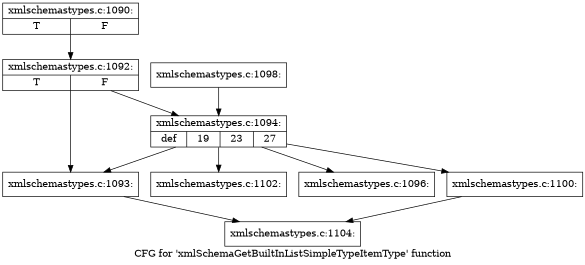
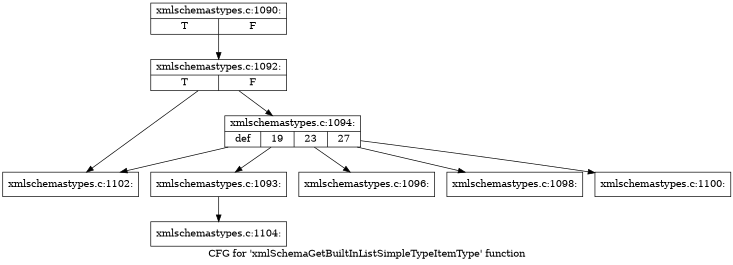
(219, 98) -> (408, 159)
(71, 128) -> (145, 129)
(407, 208) -> none
